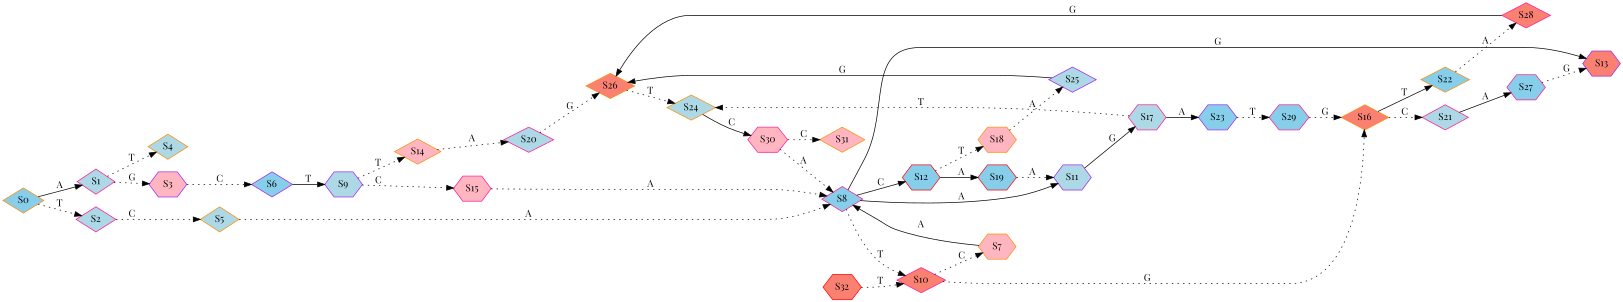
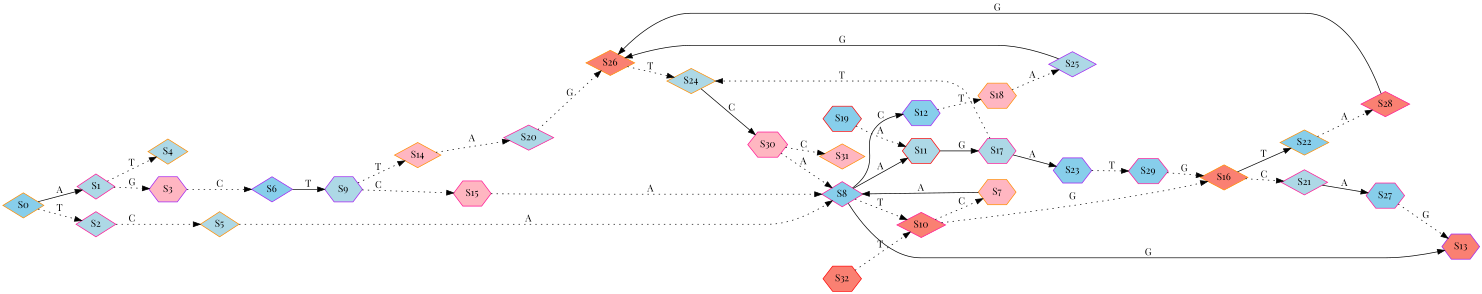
(921, 177) -> (921, 113)
(956, 177) -> none
(1072, 177) -> (921, 151)
